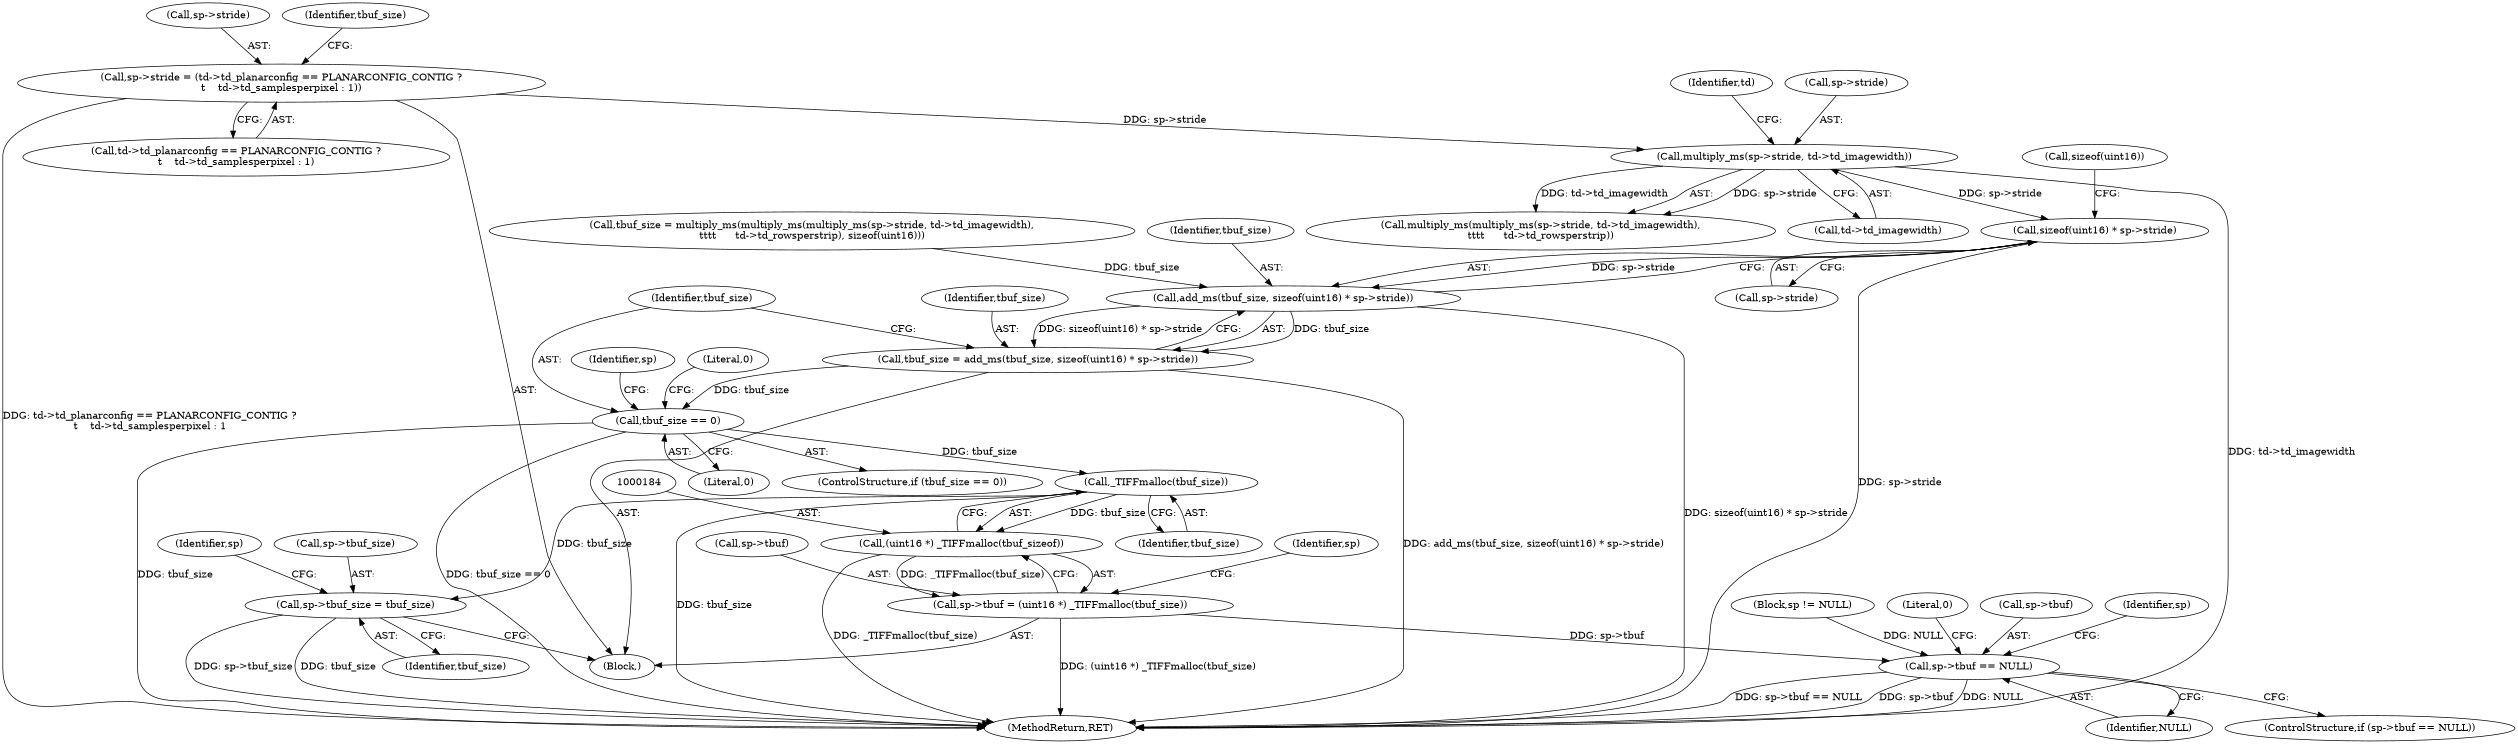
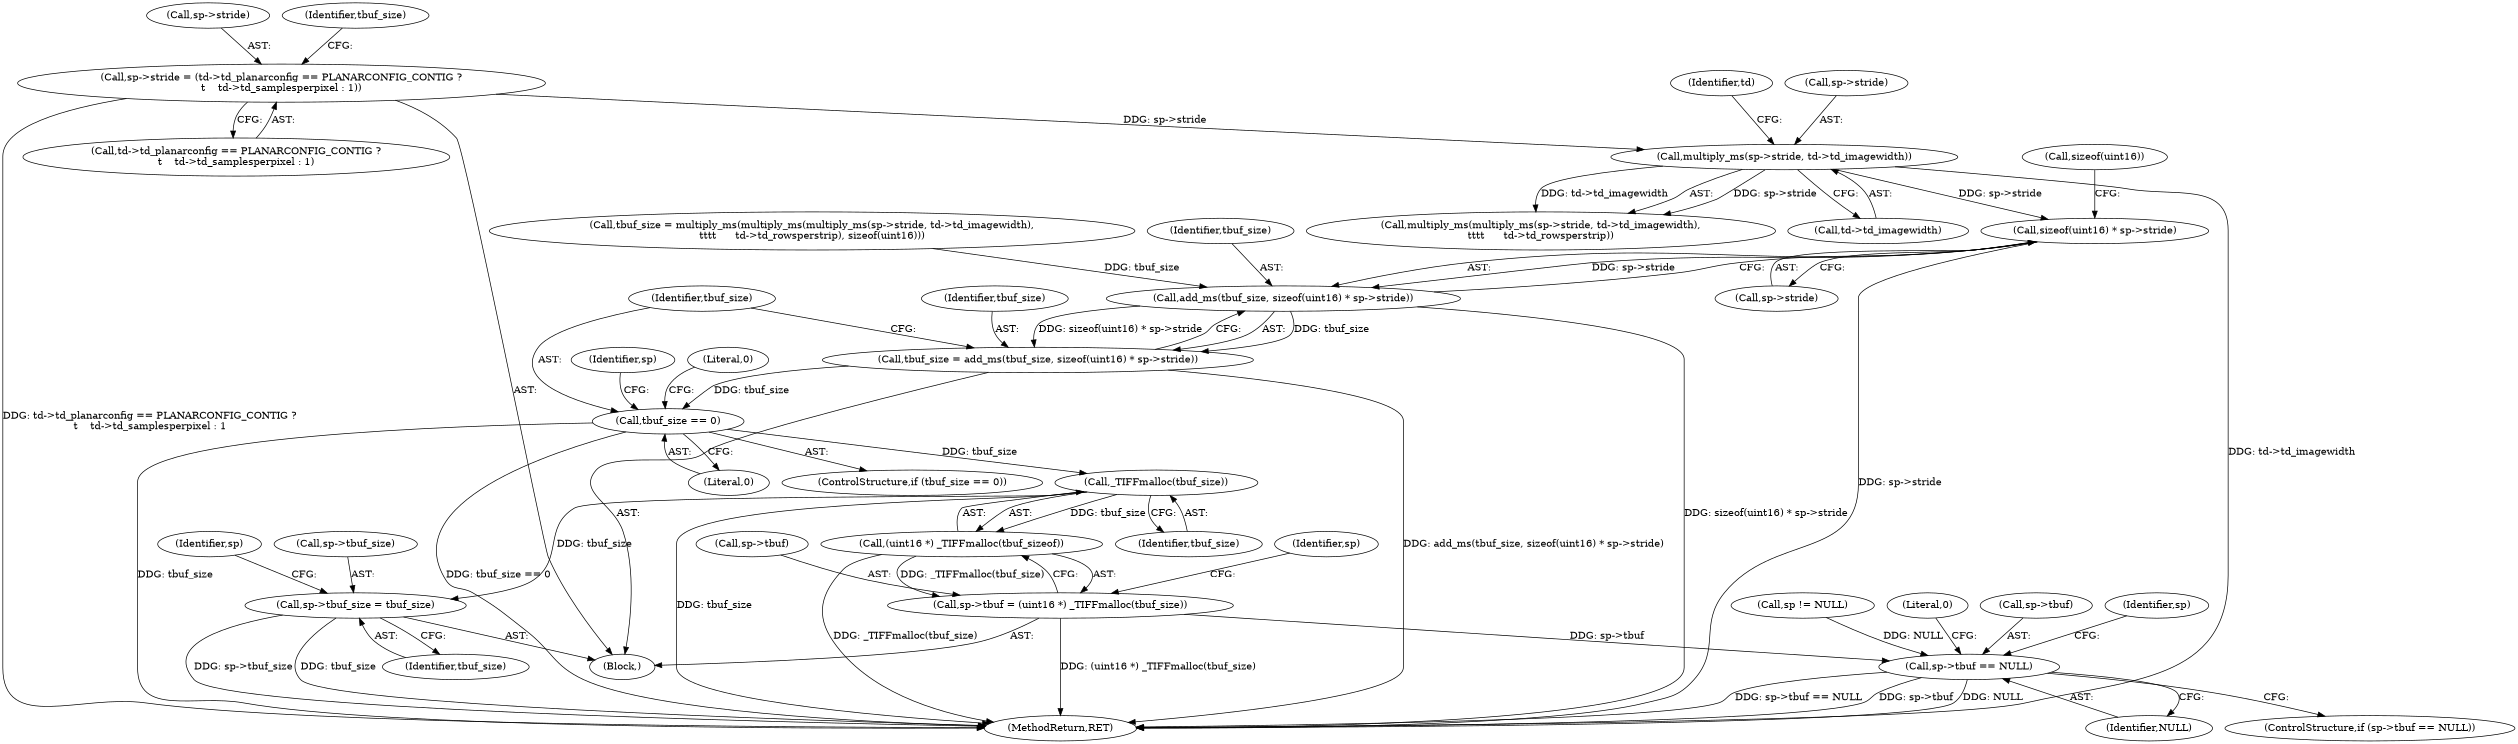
(639, 483) -> none
(976, 513) -> (976, 513)
(1803, 606) -> (1803, 606)
(519, 636) -> (519, 636)
